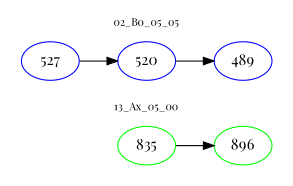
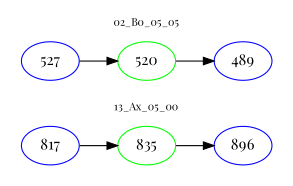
(147, 61) -> (147, 61)
none -> (50, 146)
(243, 146) -> (243, 146)
